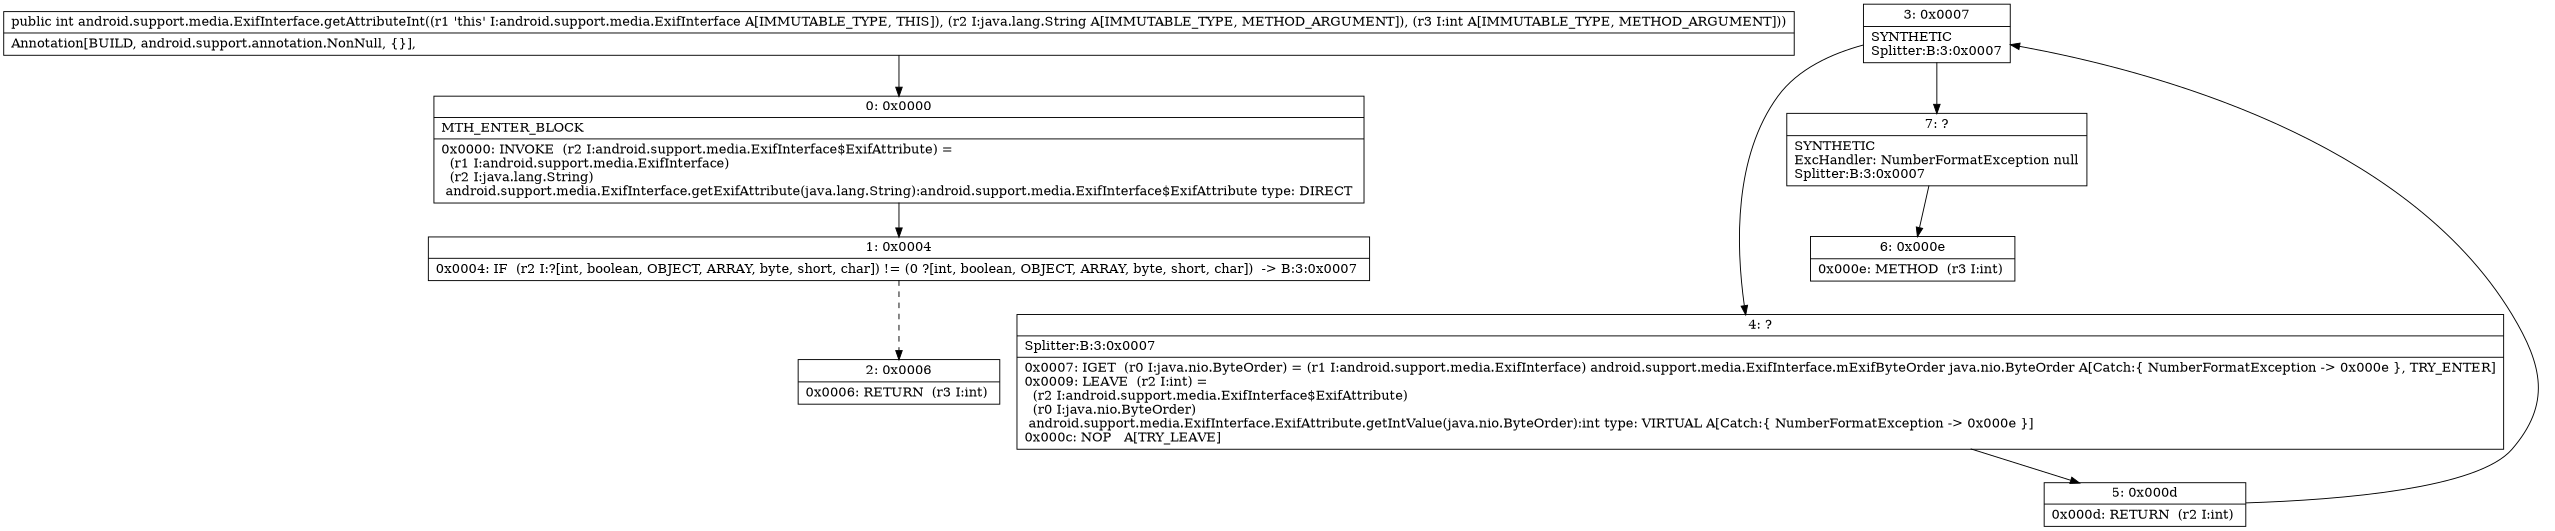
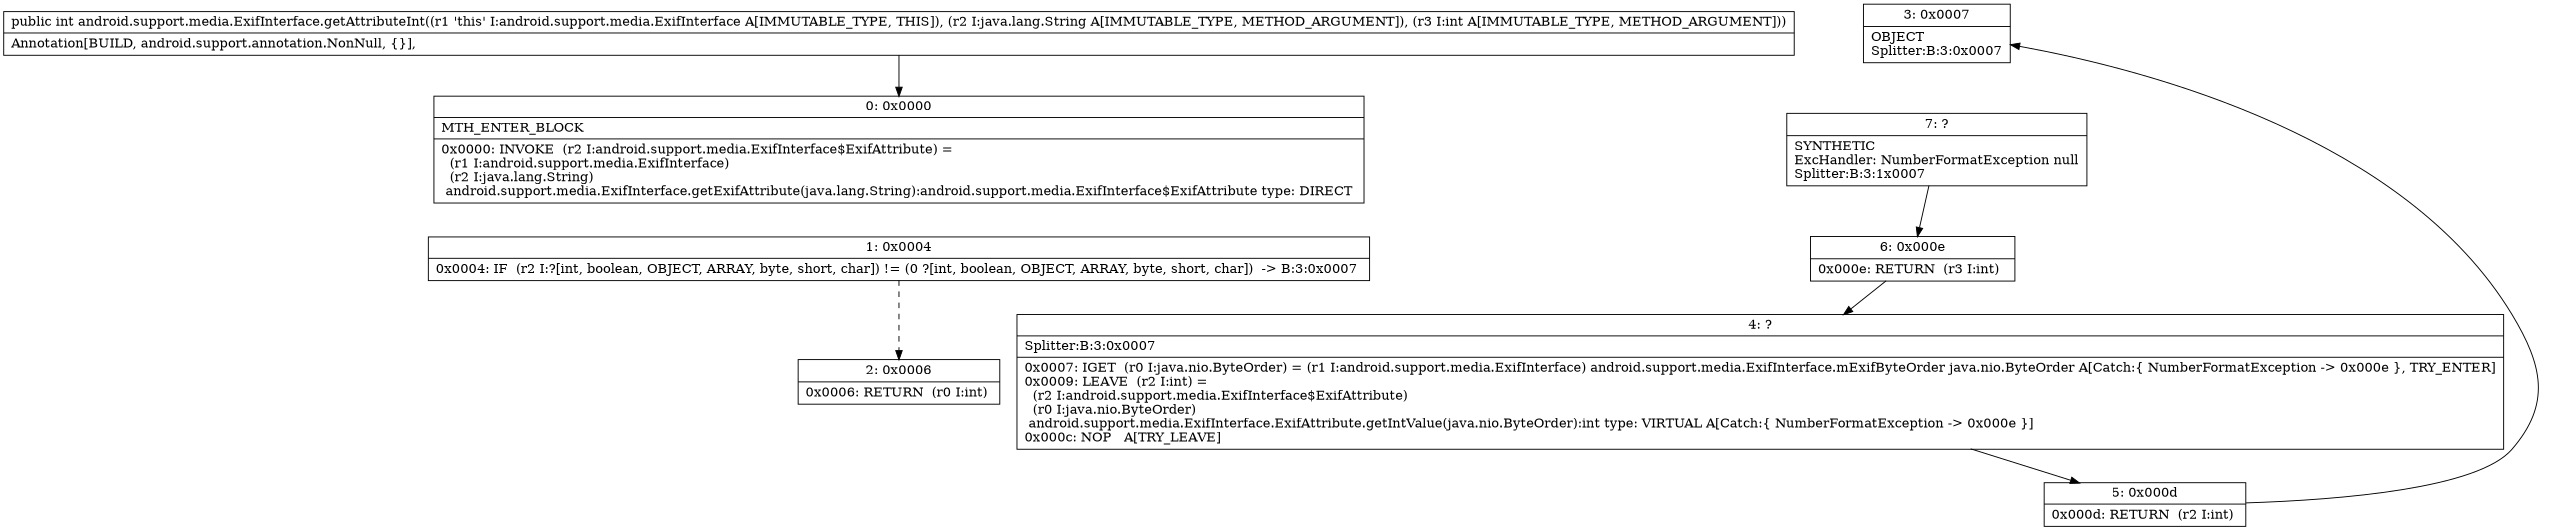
(1912, 37) -> (1898, 37)
(1937, 83) -> none
(1752, 148) -> (1869, 295)
(1860, 174) -> (1860, 174)
(899, 215) -> none
(1913, 269) -> (1911, 269)
(899, 393) -> (899, 393)
